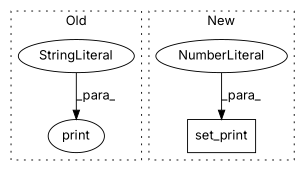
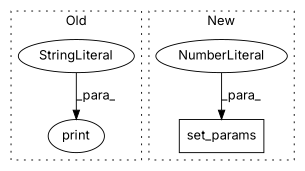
(222, 136) -> (222, 136)
